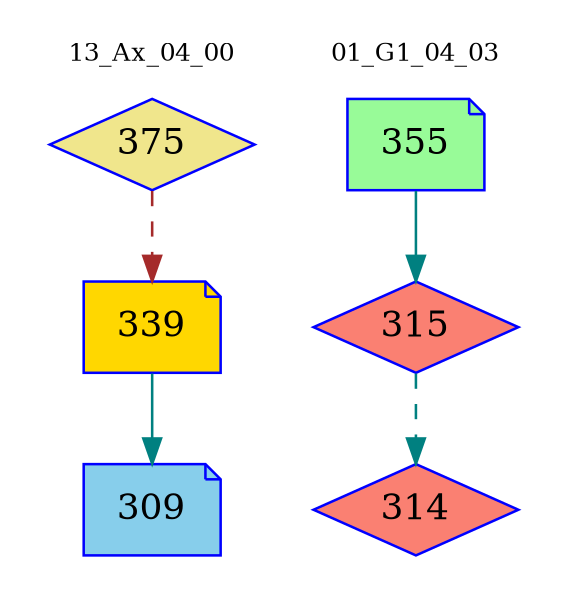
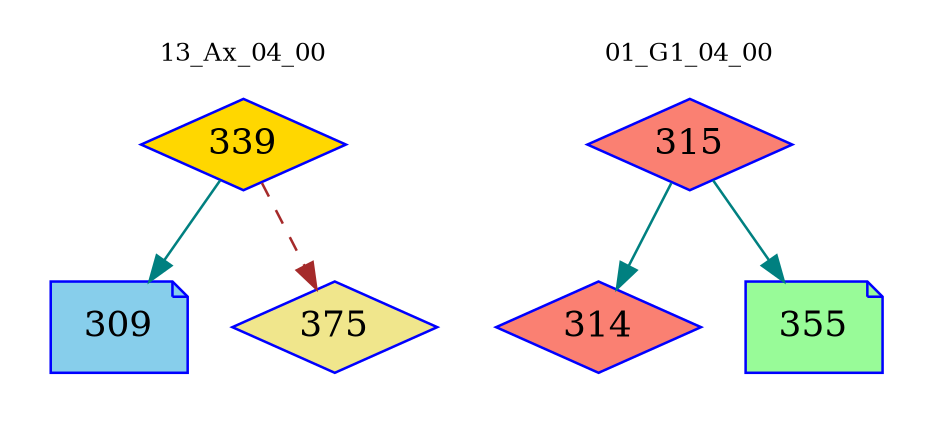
(416, 55) -> (690, 55)
(152, 223) -> (283, 225)
(416, 223) -> (741, 220)
(152, 327) -> (243, 145)
(416, 406) -> (650, 225)
